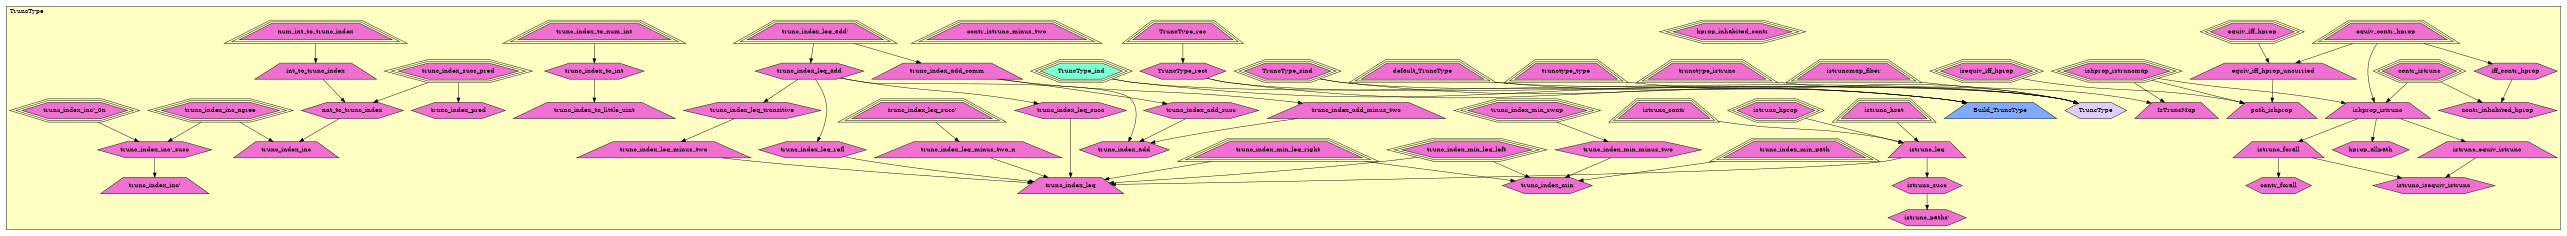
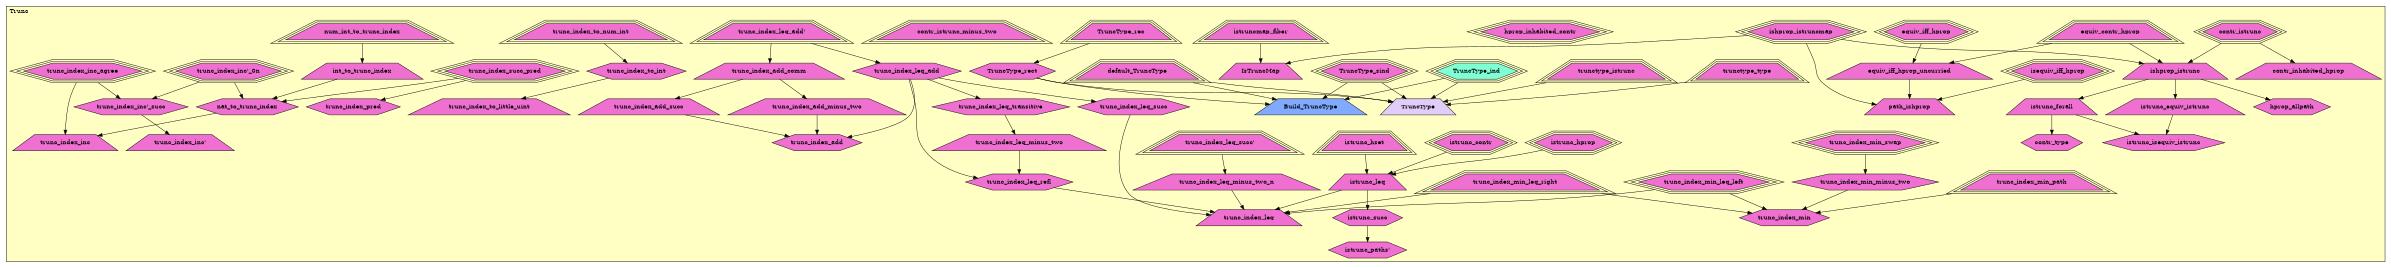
(27, 11) -> (19, 11)
(2516, 71) -> none
none -> (238, 89)
(1201, 110) -> (649, 107)
(1664, 110) -> (1471, 143)
(2096, 110) -> (1418, 107)
(2498, 110) -> (2309, 71)
(875, 172) -> (1019, 160)
(2279, 186) -> (2052, 143)
